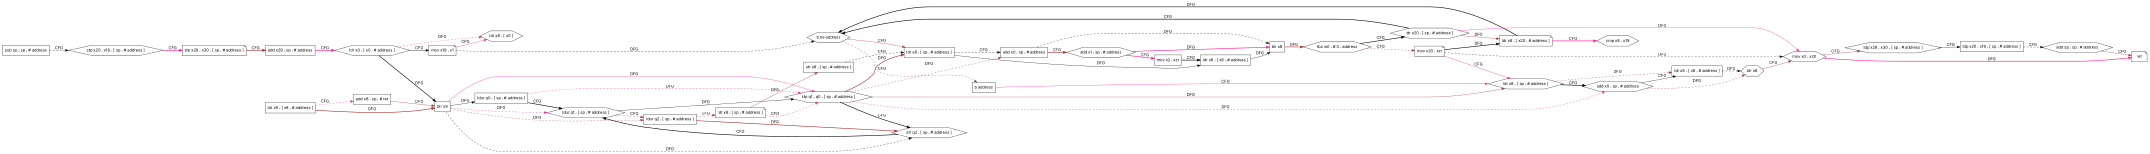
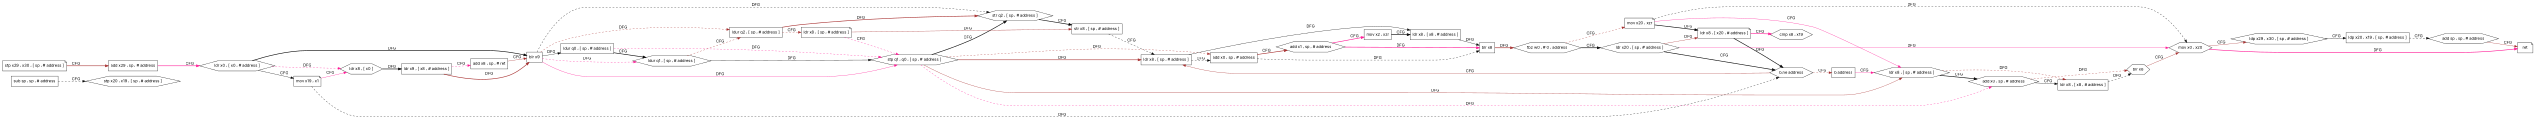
(171, 50) -> none
none -> (391, 69)
(751, 136) -> (1054, 22)
